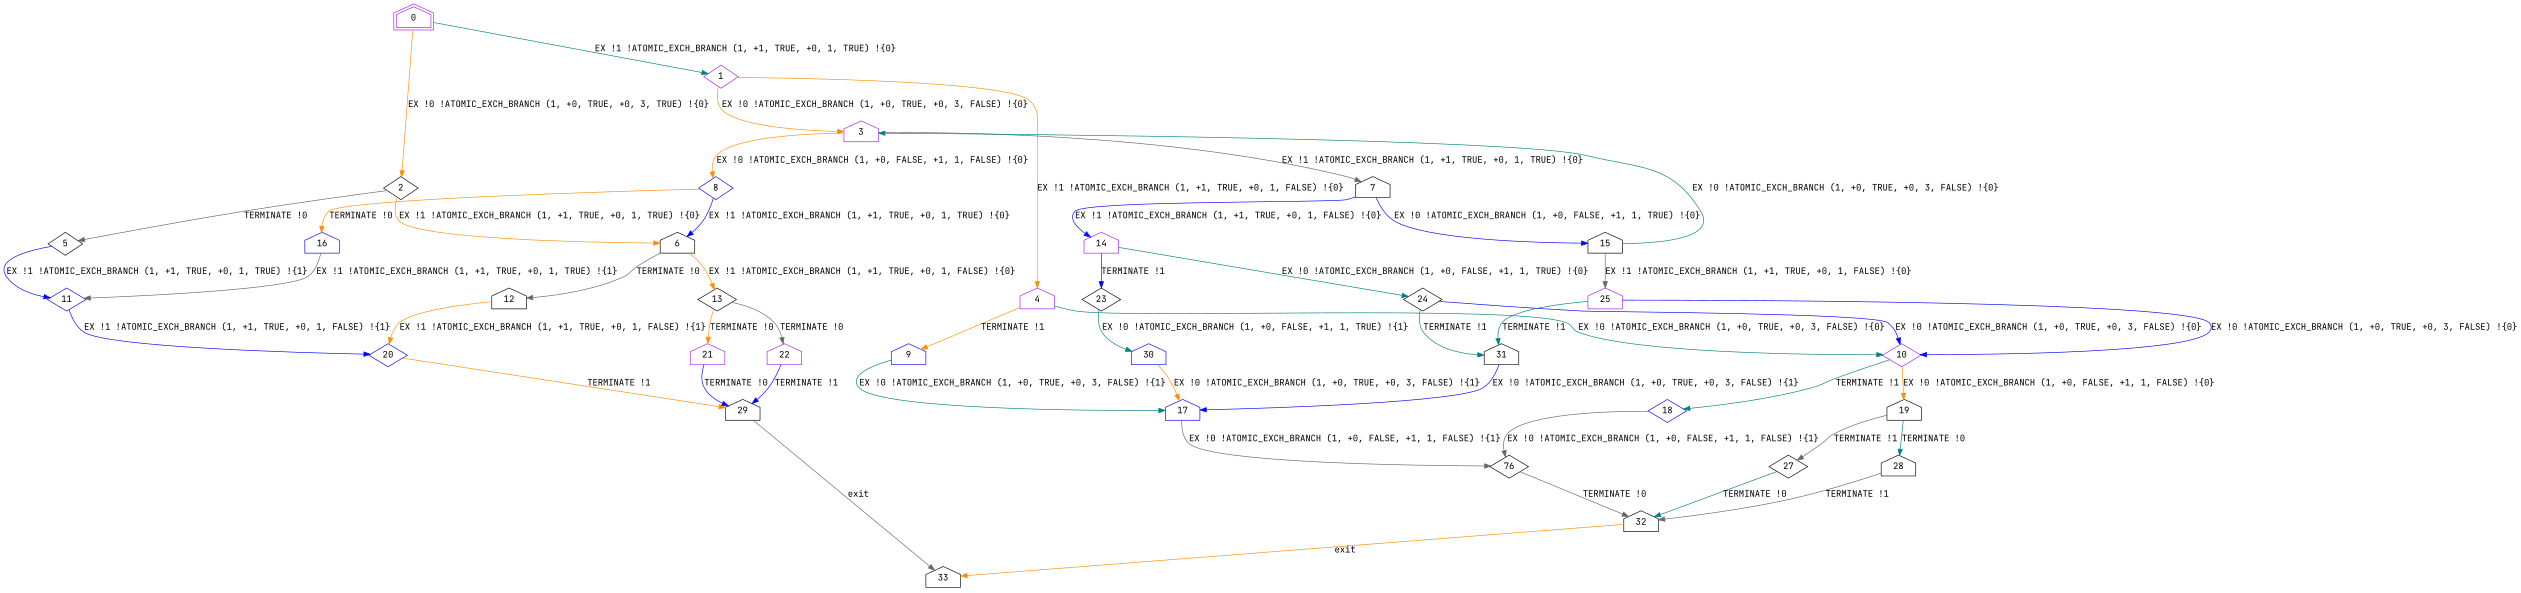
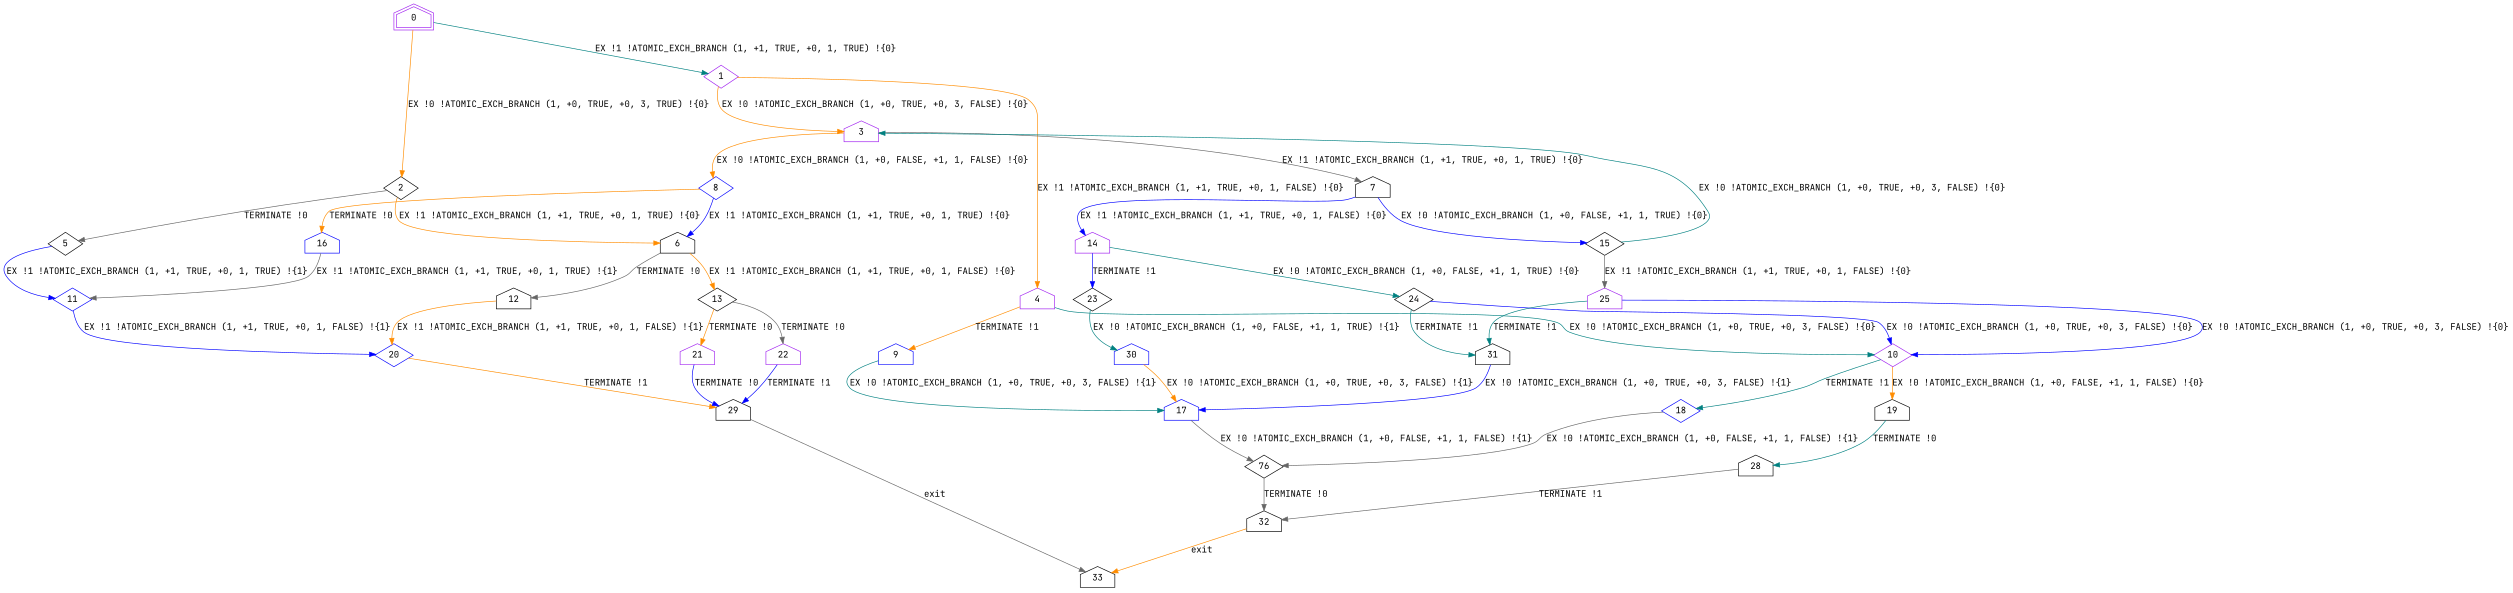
(1605, 244) -> (1605, 244)
(1788, 467) -> none
